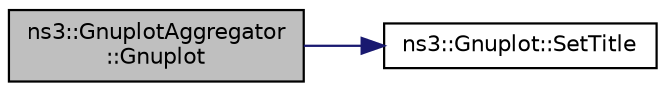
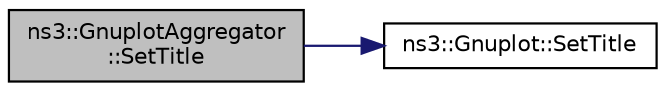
(156, 46) -> (156, 46)
